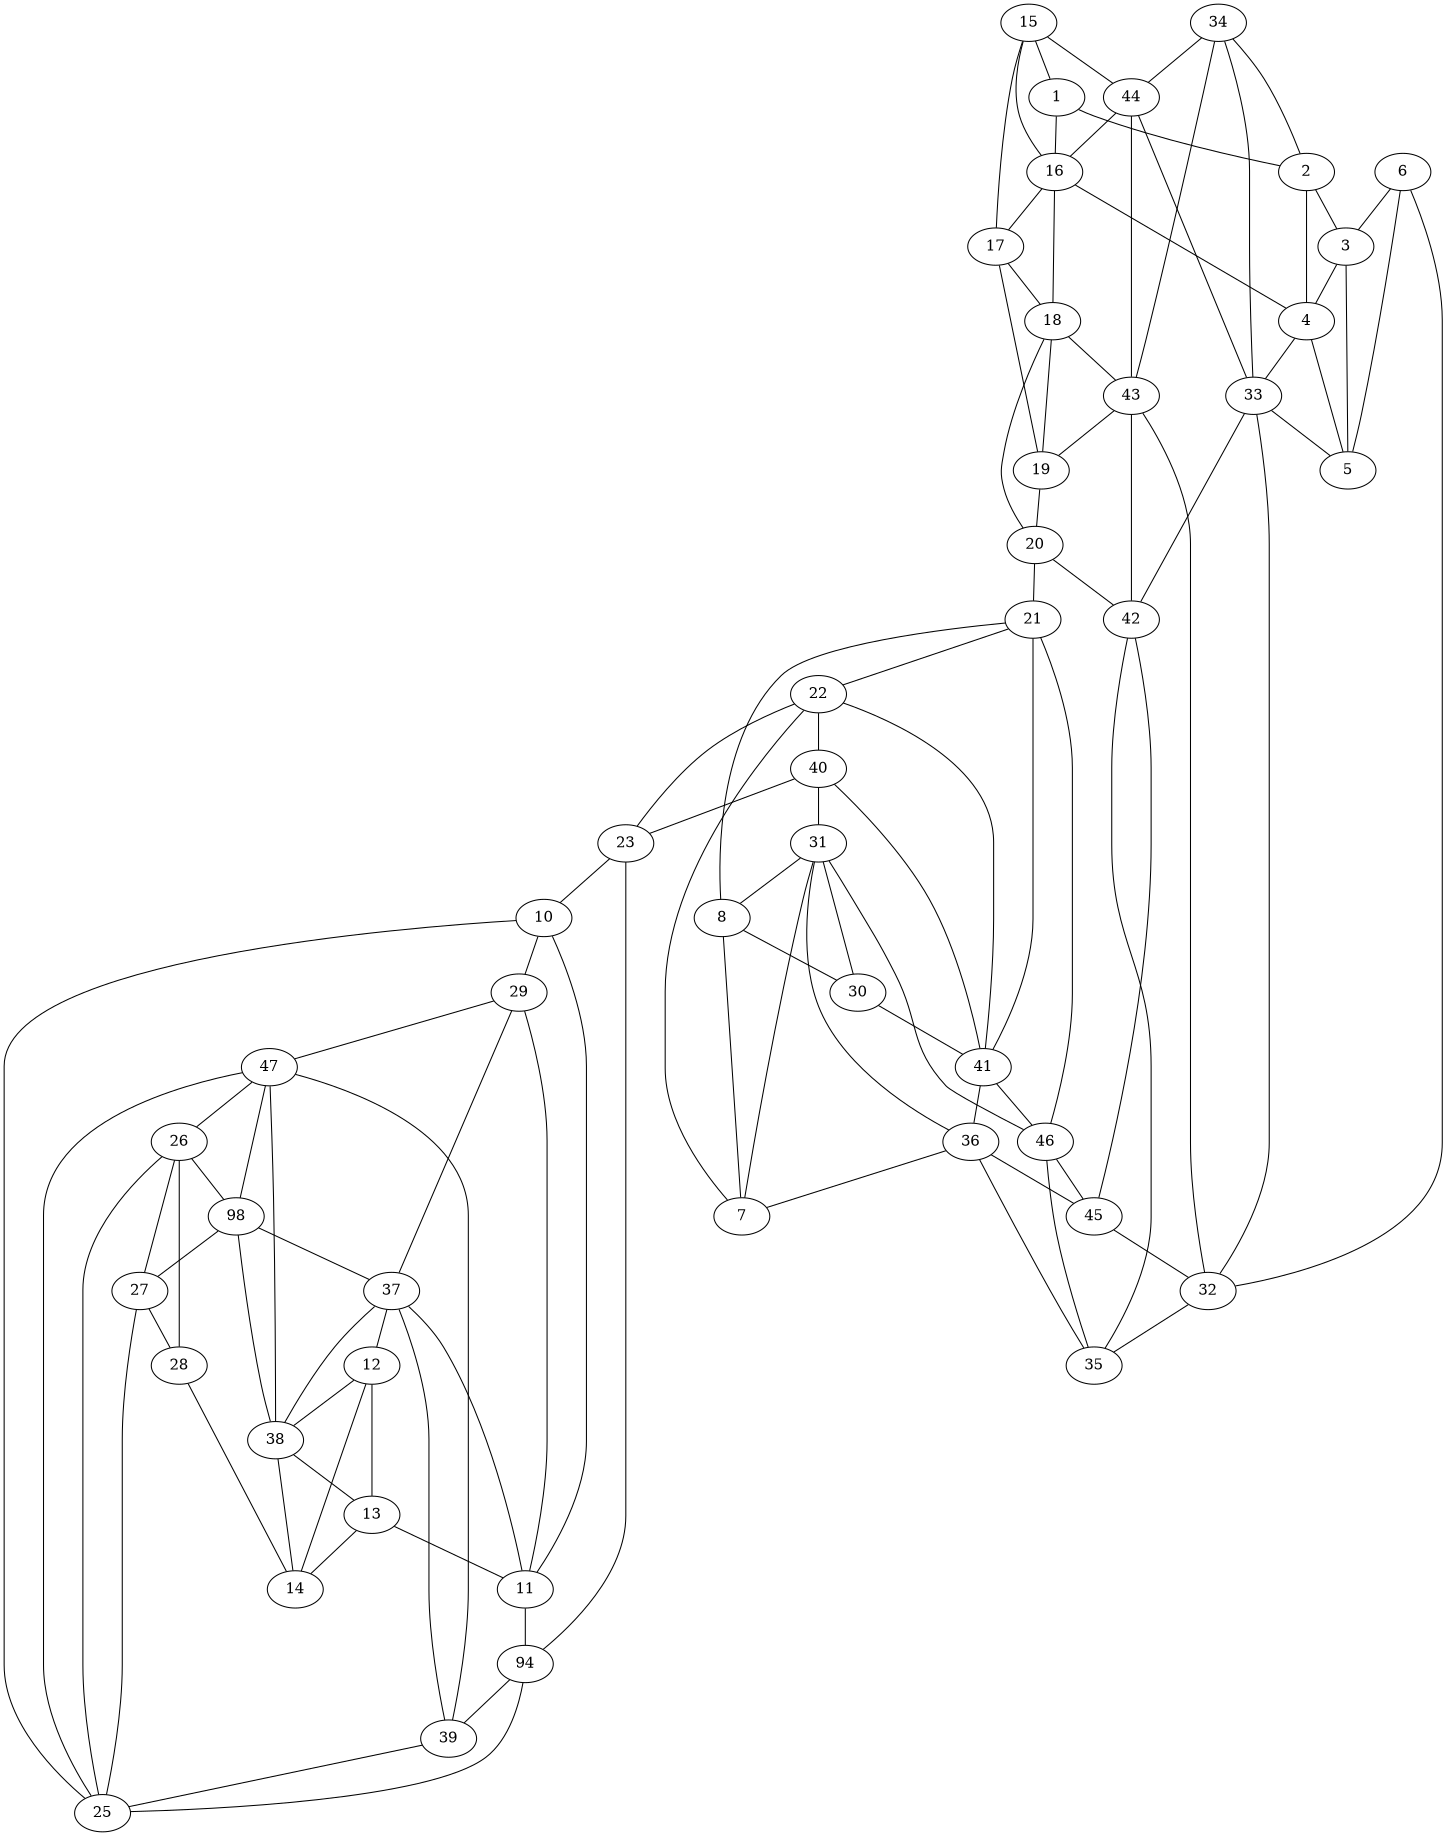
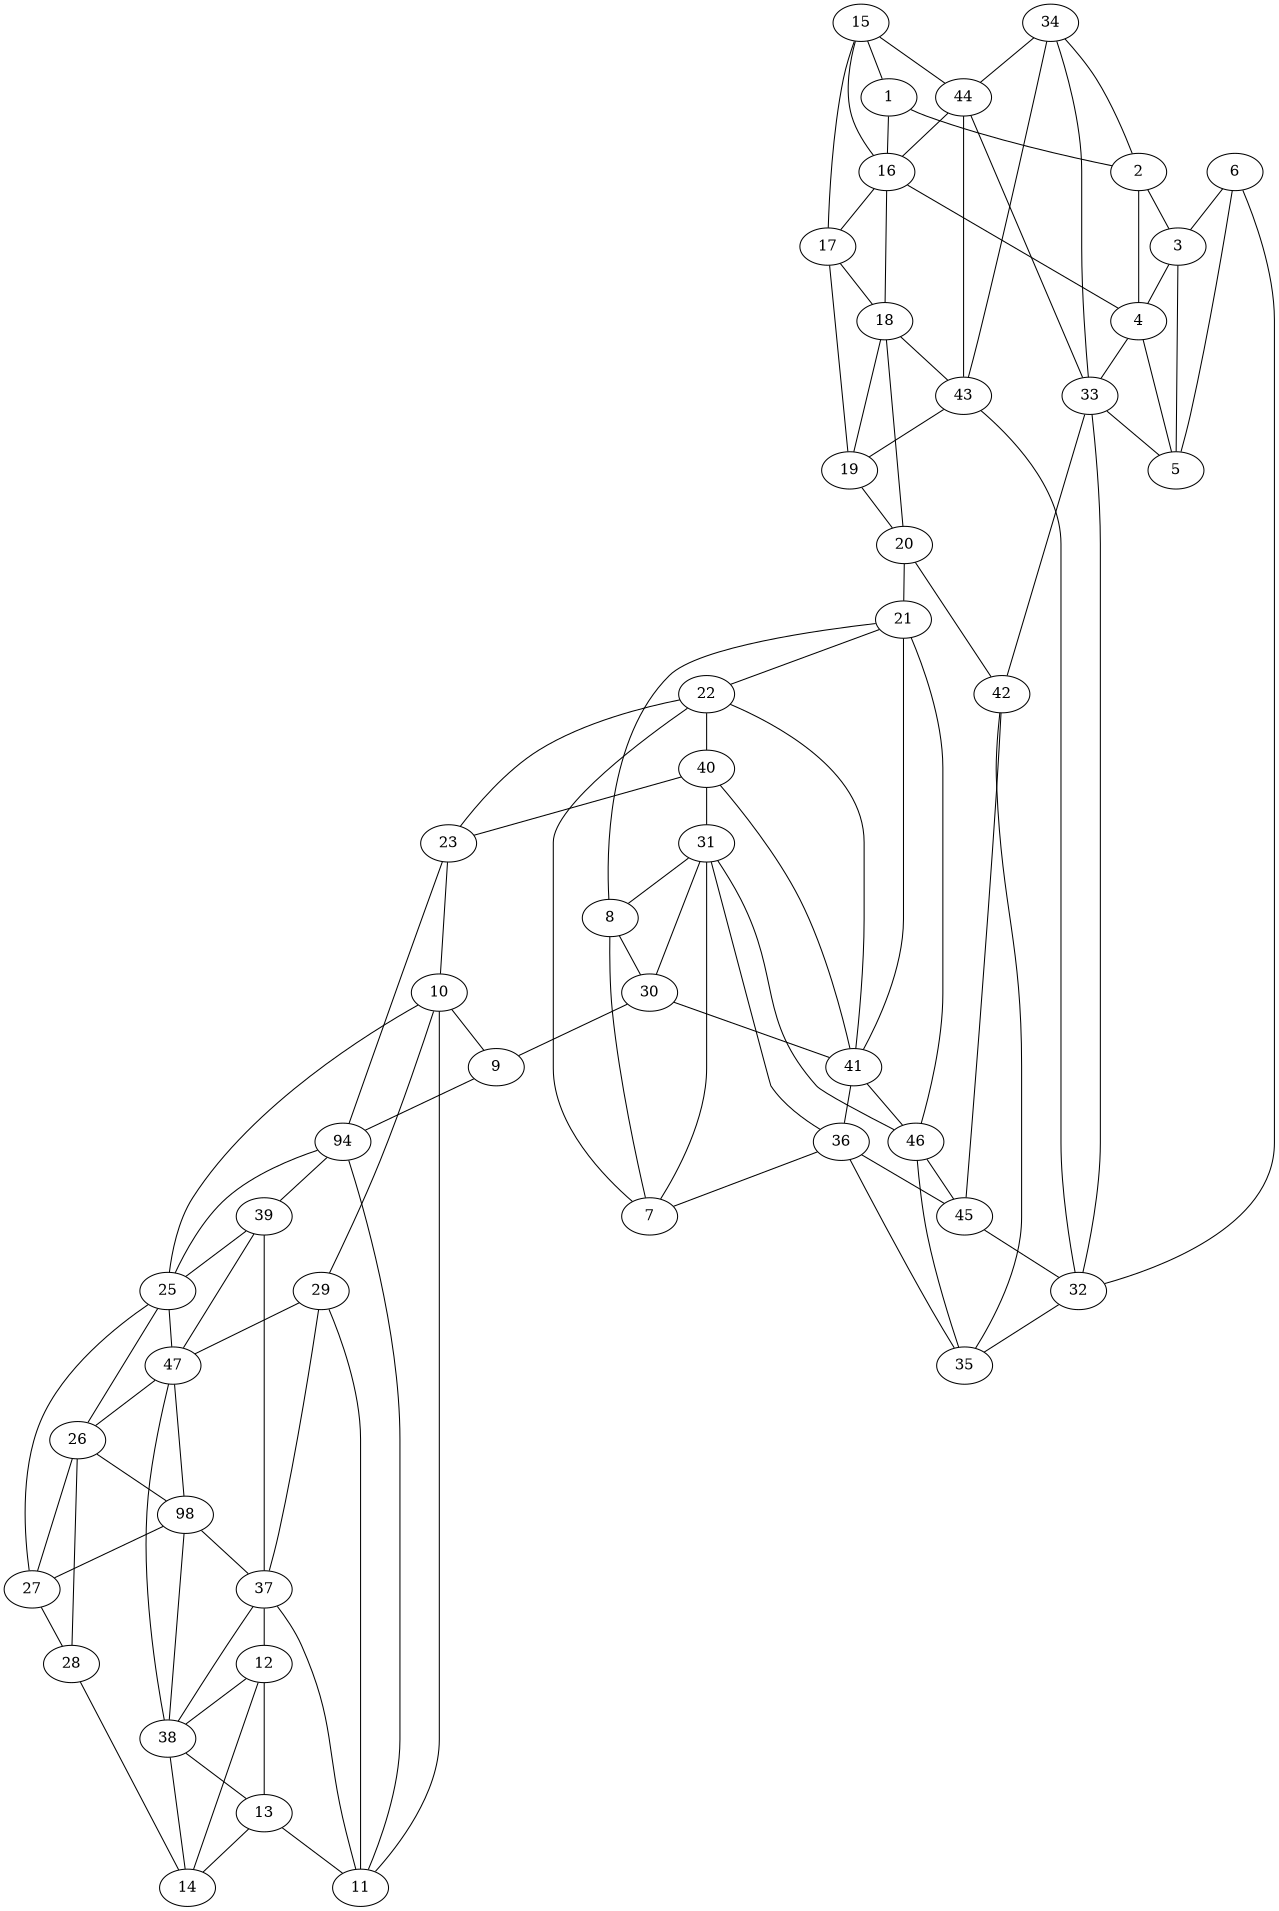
(1131, 508) -> none
none -> (496, 1067)
